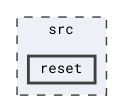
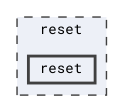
(62, 31) -> (62, 31)
